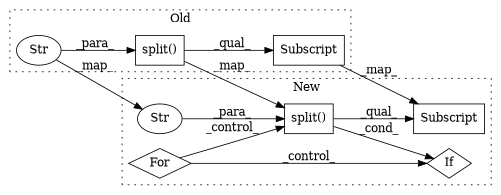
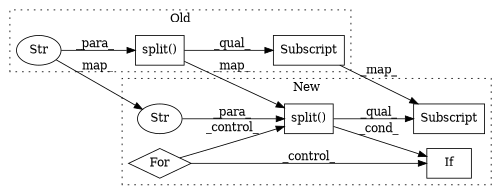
(449, 163) -> (449, 163)
